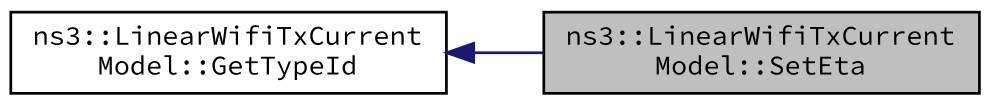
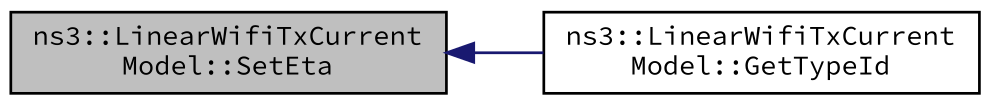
(509, 53) -> (509, 53)
